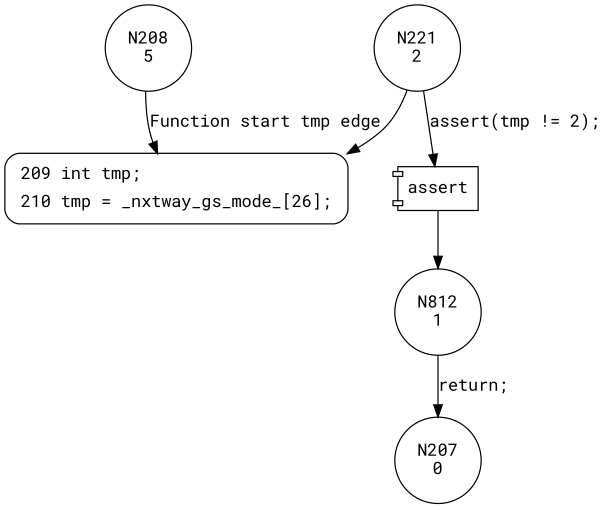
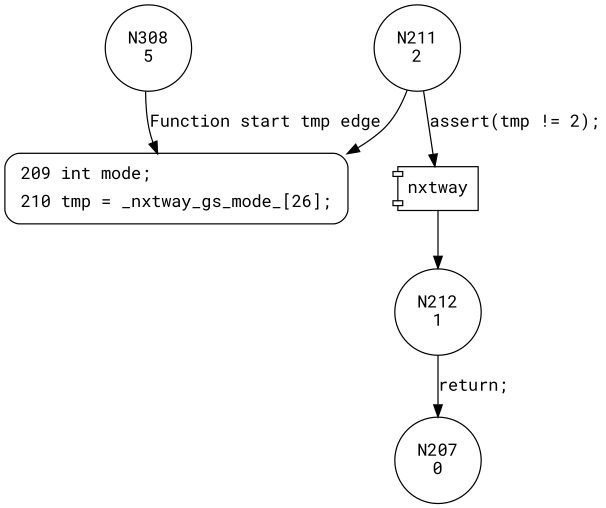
(148, 48) -> (148, 48)
(417, 48) -> (417, 48)
(102, 174) -> (106, 174)
(438, 189) -> (438, 189)
(438, 312) -> (438, 312)
